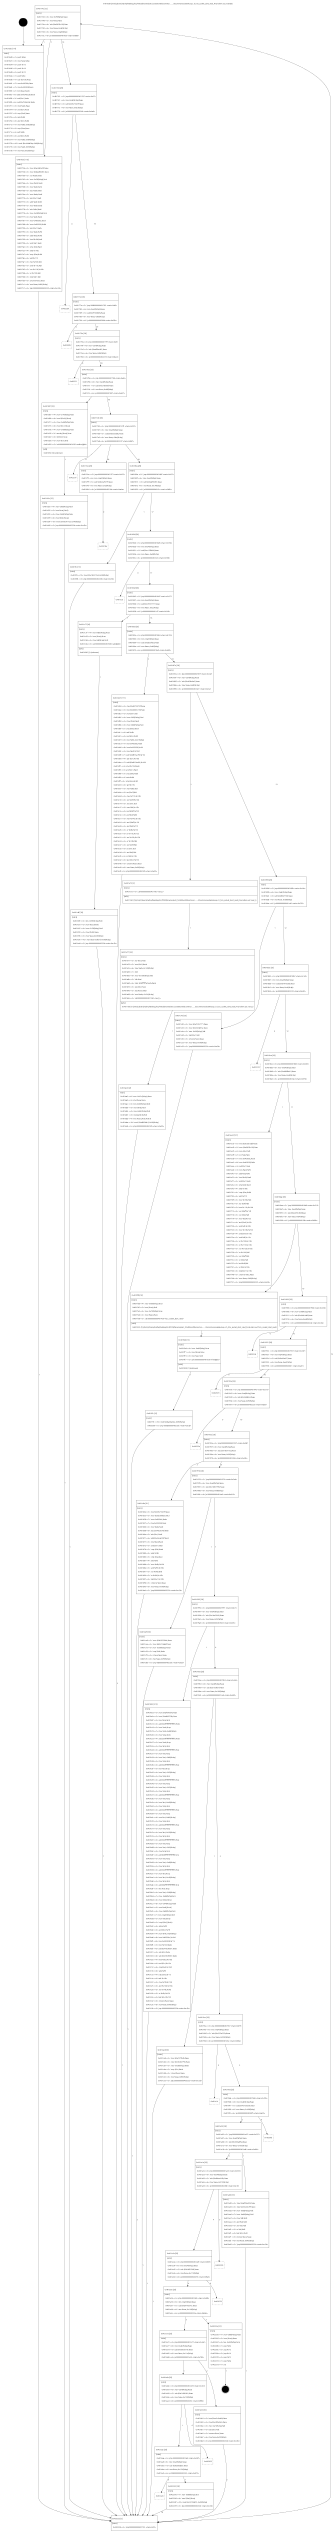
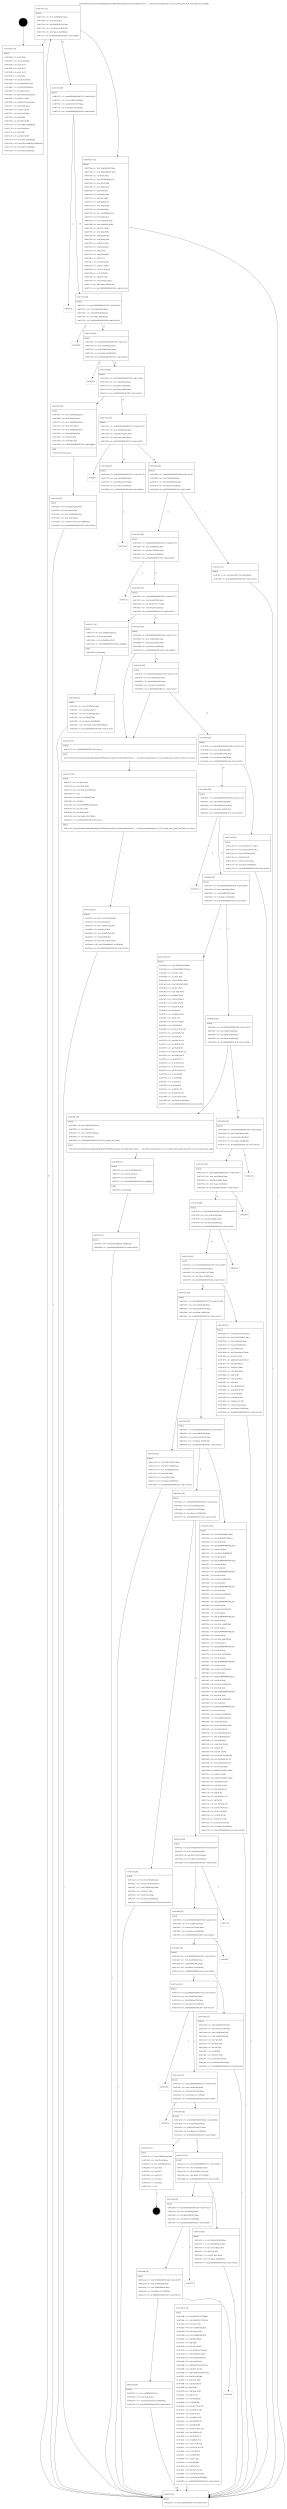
(146, 673) -> (123, 694)
